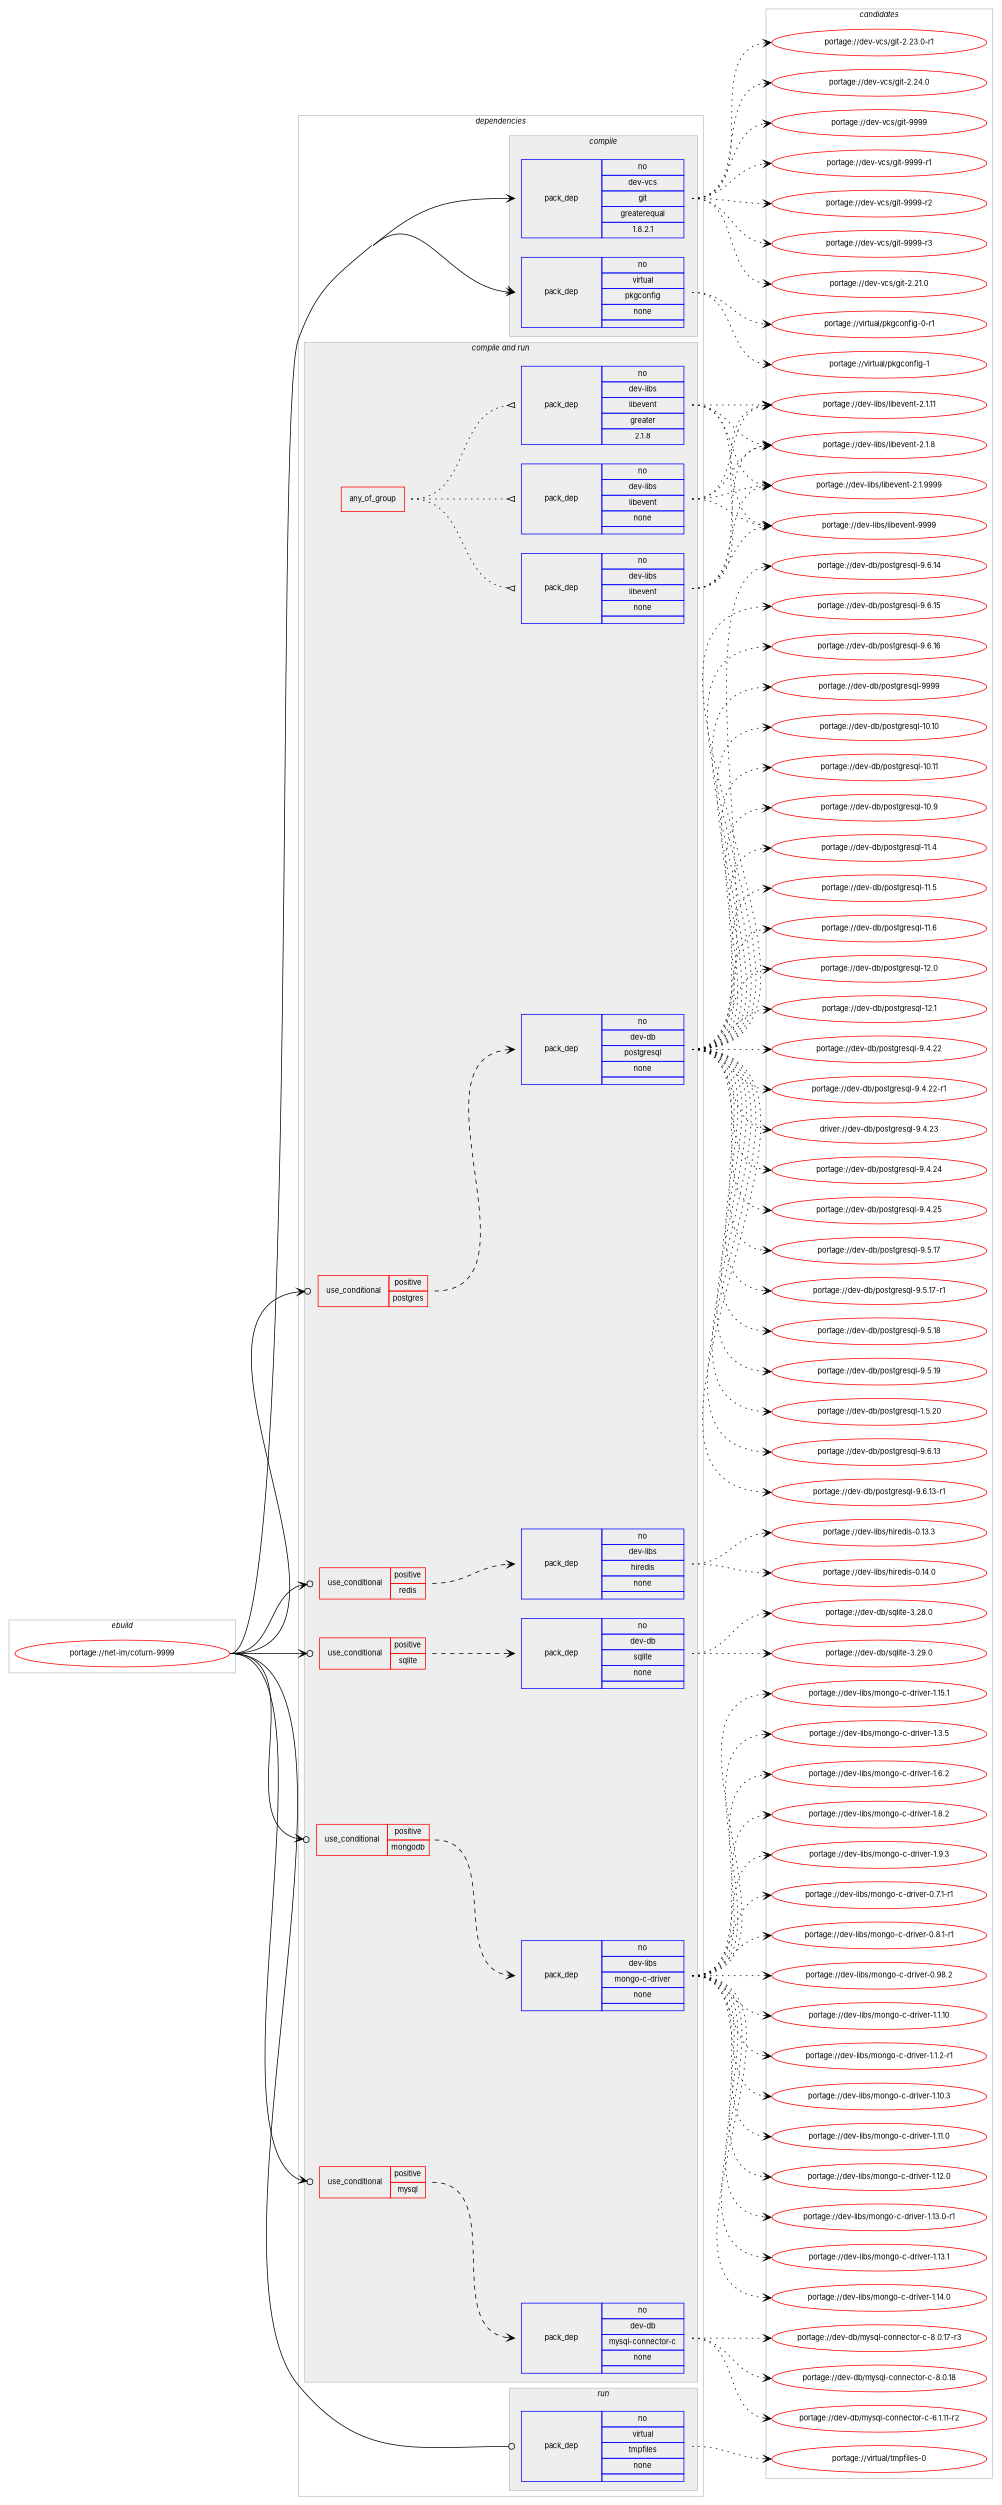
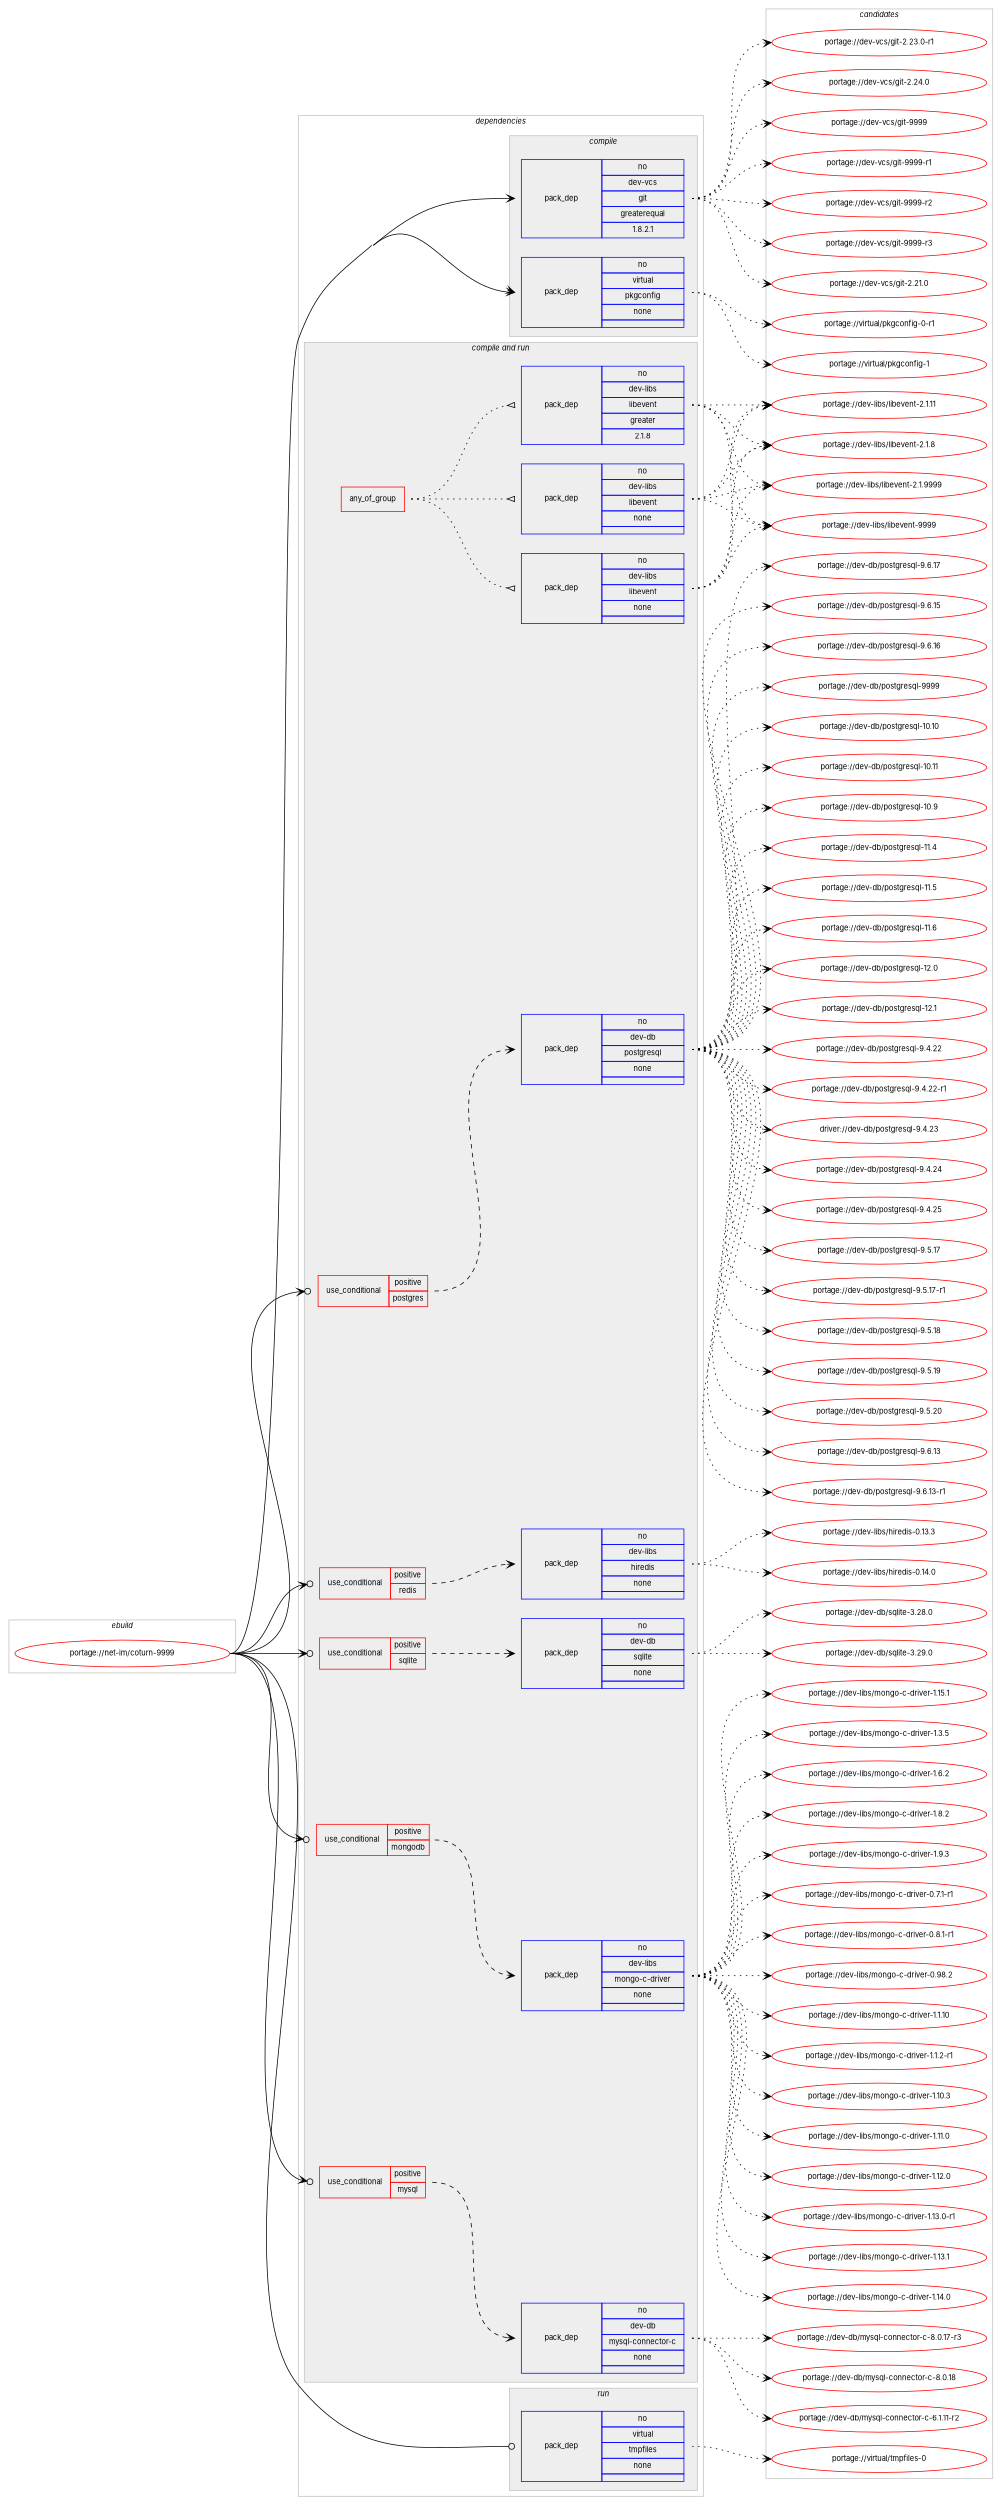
(879, 566) -> (879, 566)
(879, 1412) -> (879, 1412)
